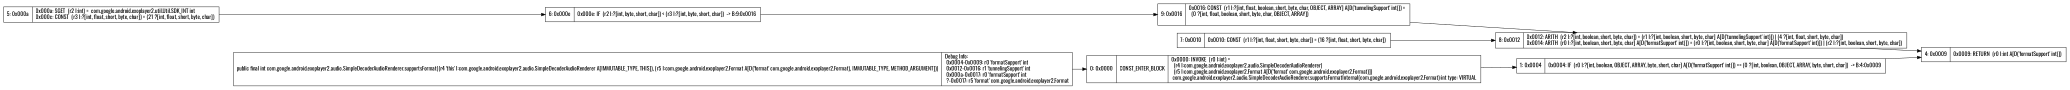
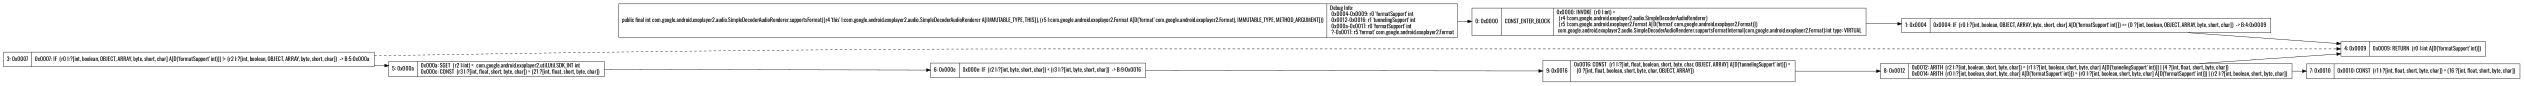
(1441, 40) -> (2297, 71)
none -> (189, 59)
